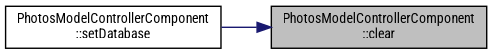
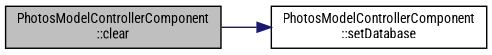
(239, 27) -> (239, 27)
